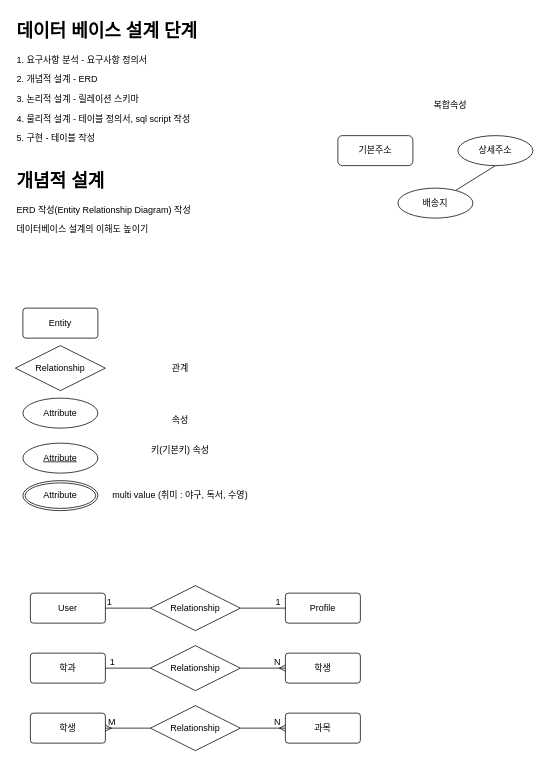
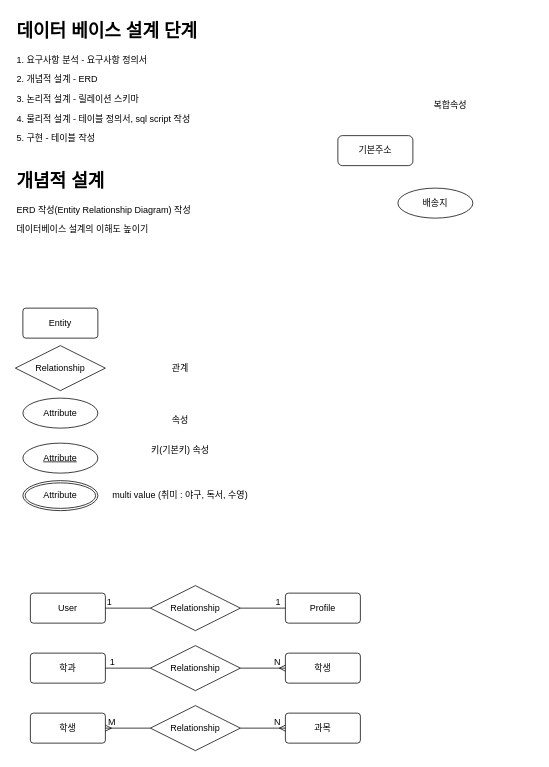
(495, 150) -> none
(475, 178) -> none
